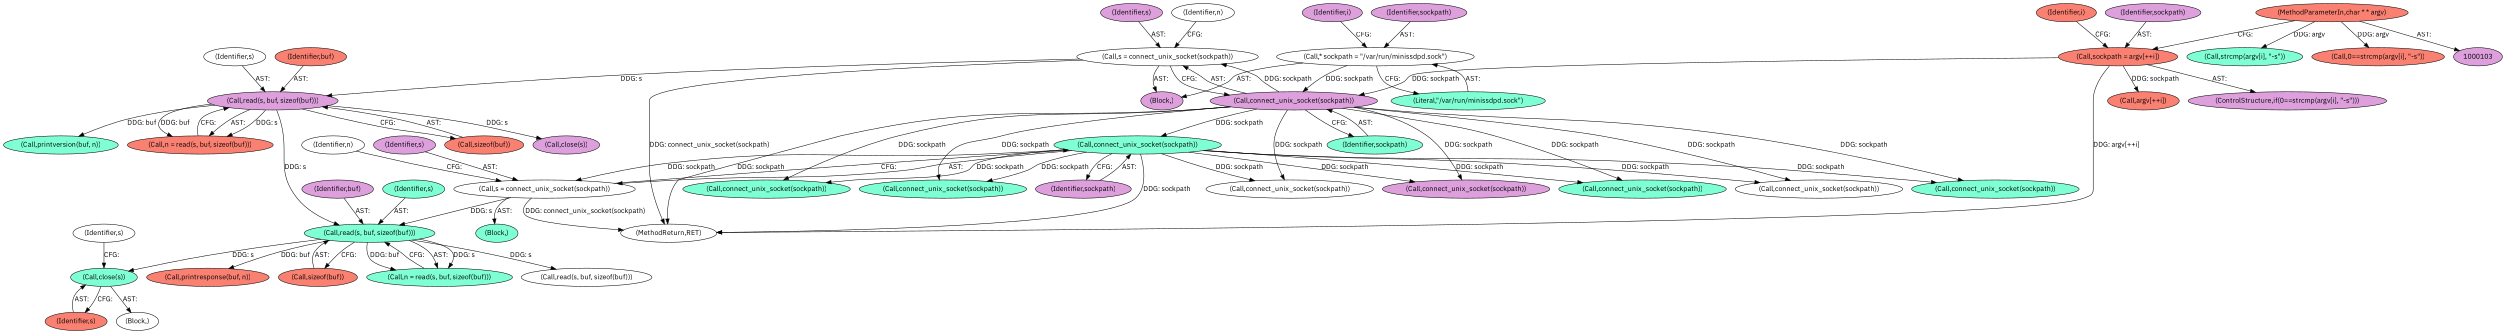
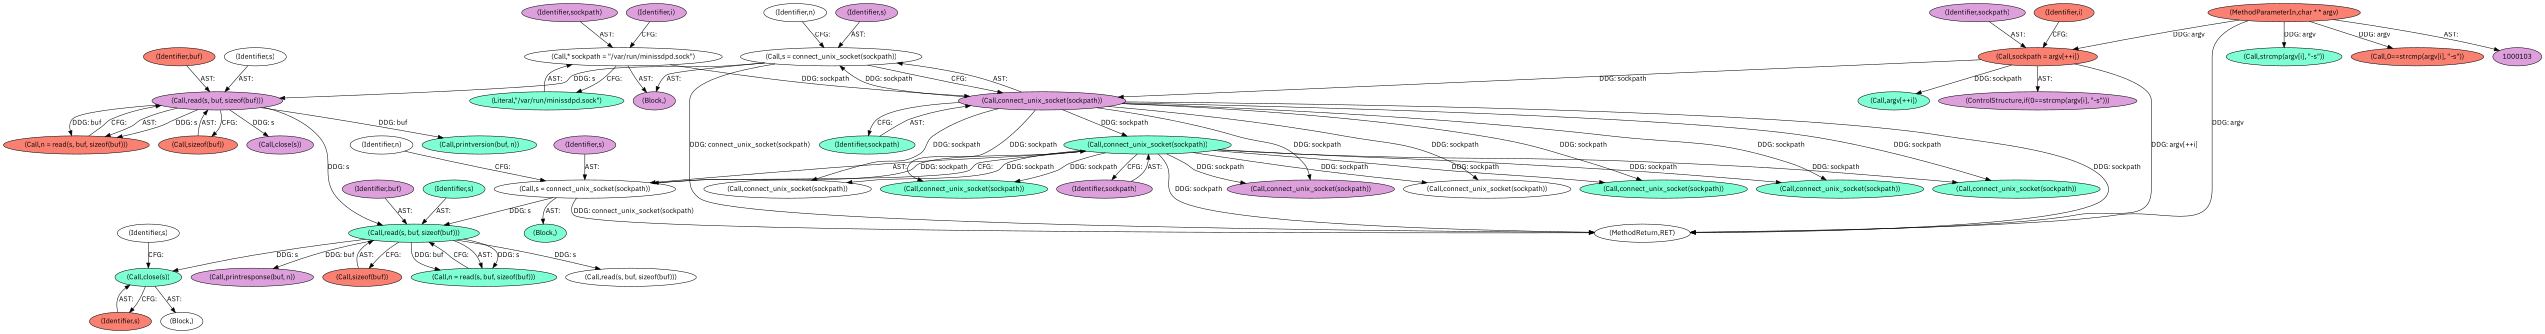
(2246, 35) -> (2189, 35)
(2143, 101) -> (1894, 101)
none -> (2074, 220)
(208, 277) -> (252, 277)
